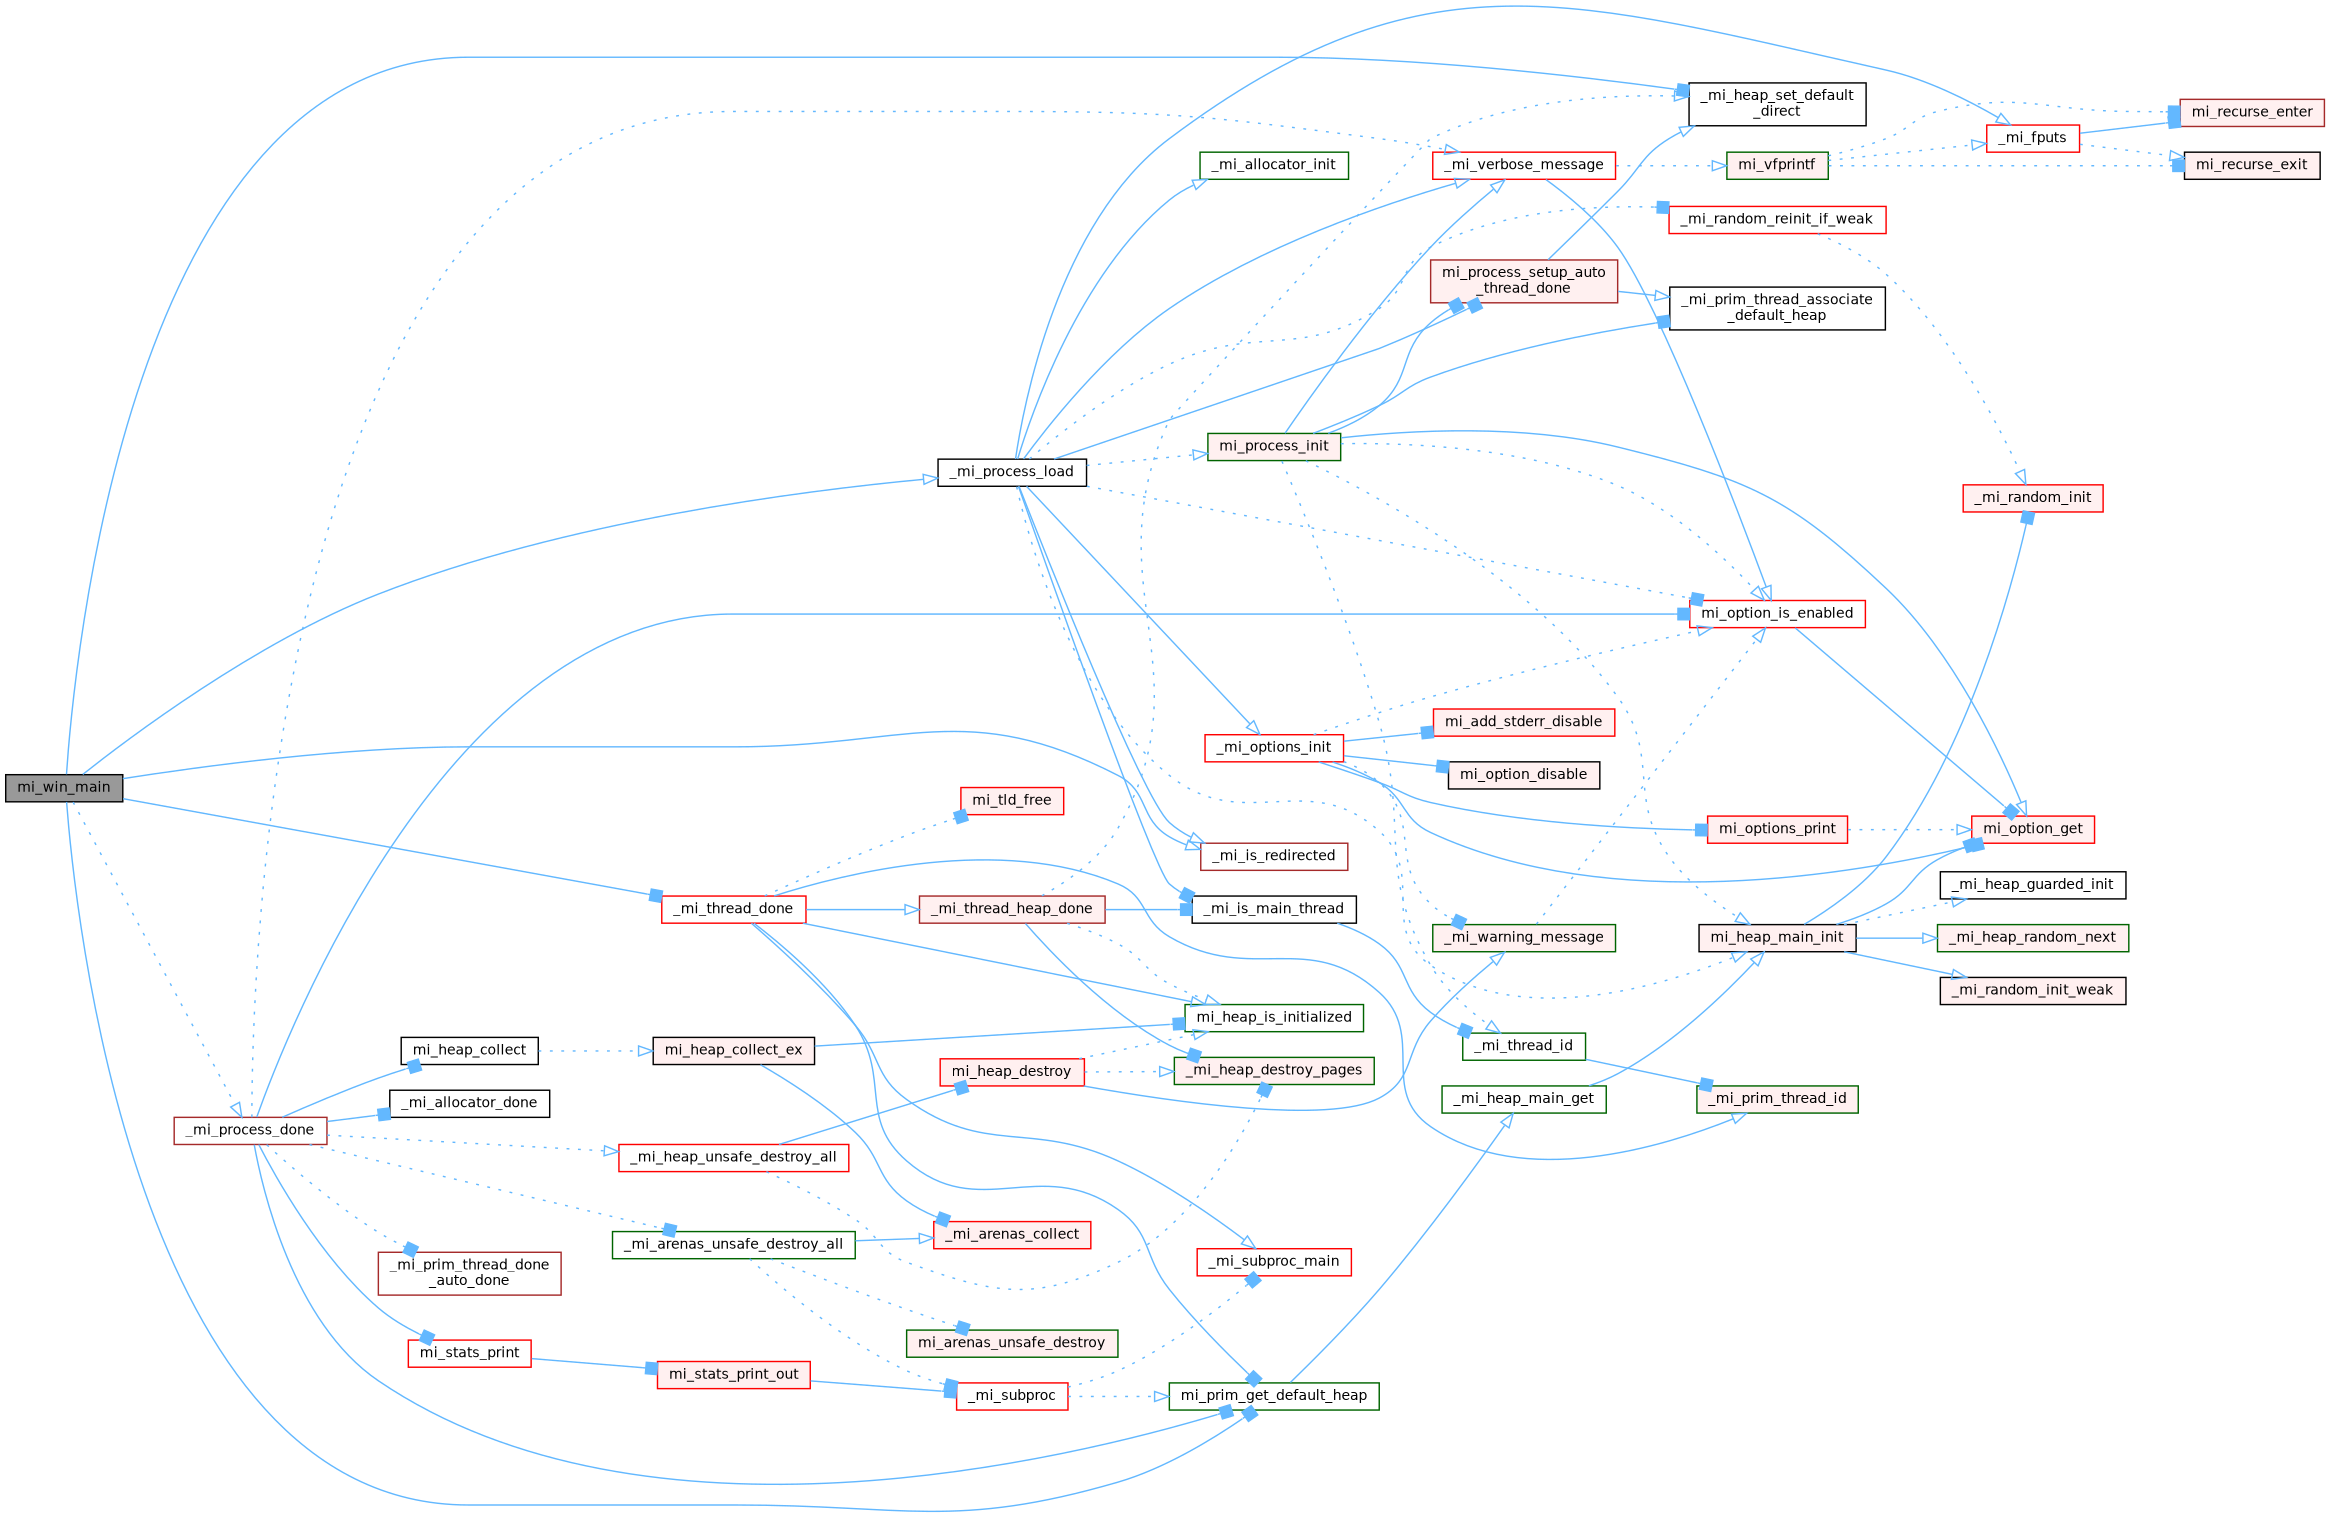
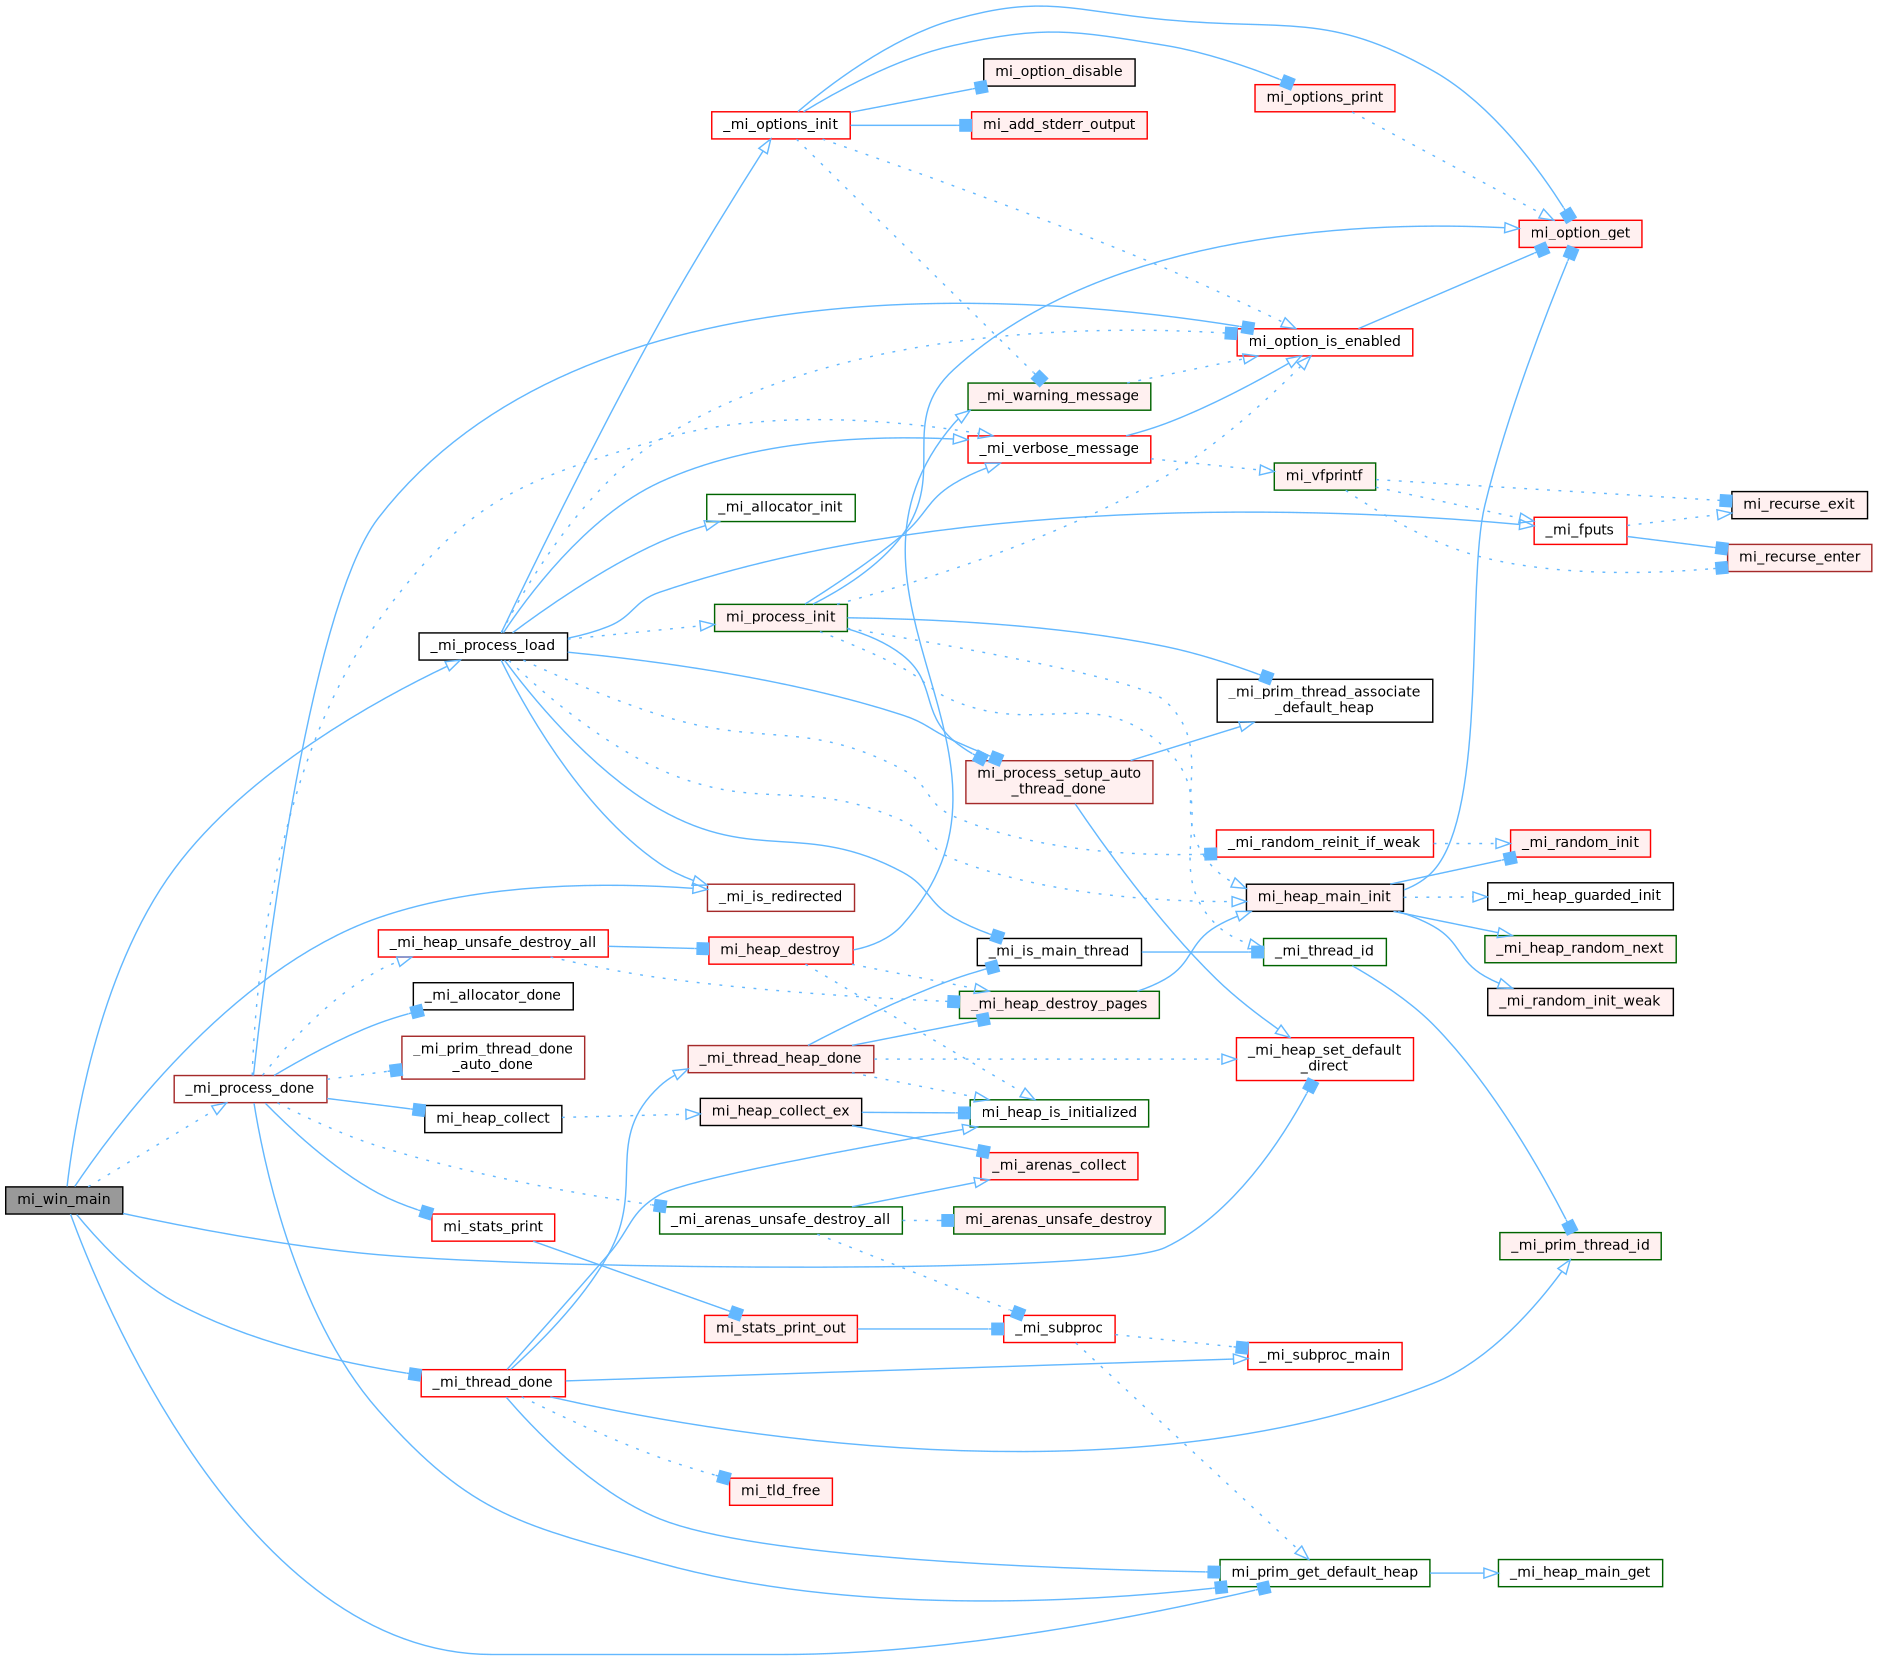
(1778, 104) -> (1325, 1059)
(1524, 723) -> (1059, 125)
(1678, 1033) -> (1185, 961)
